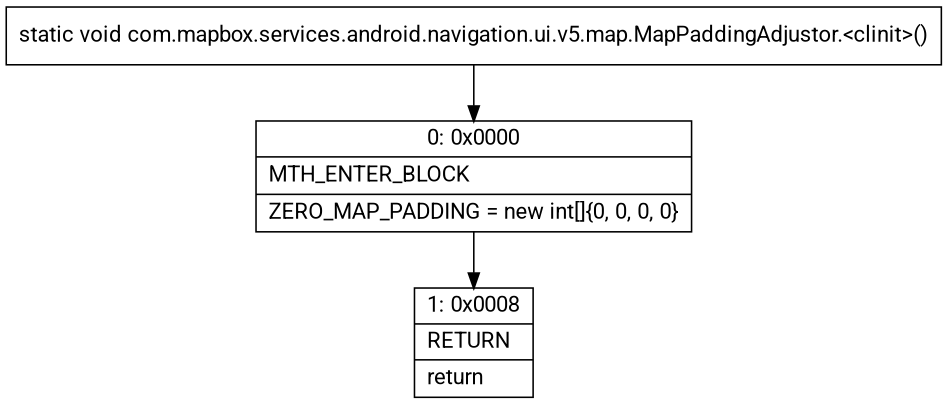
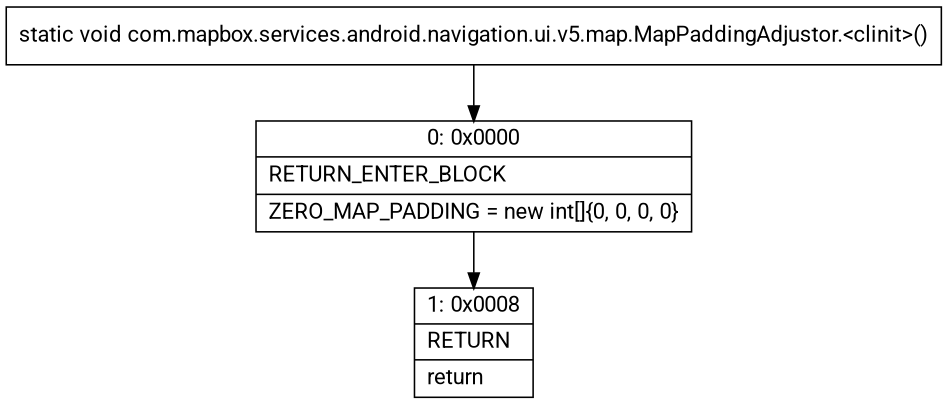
(370, 175) -> (388, 175)
